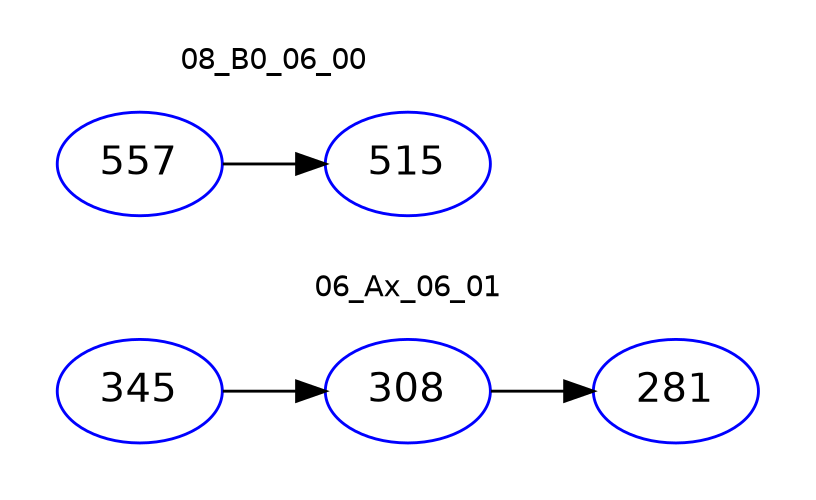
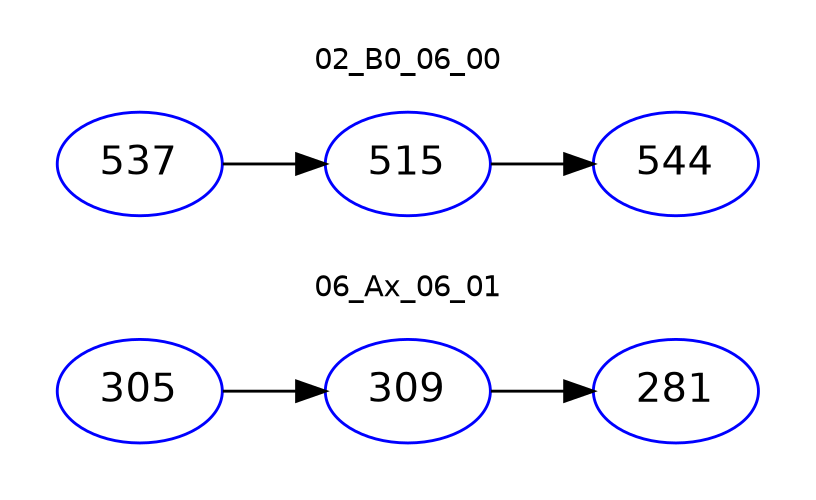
(274, 62) -> (408, 62)
(140, 164) -> (140, 164)
none -> (676, 164)
(140, 391) -> (140, 391)
(408, 391) -> (408, 391)
